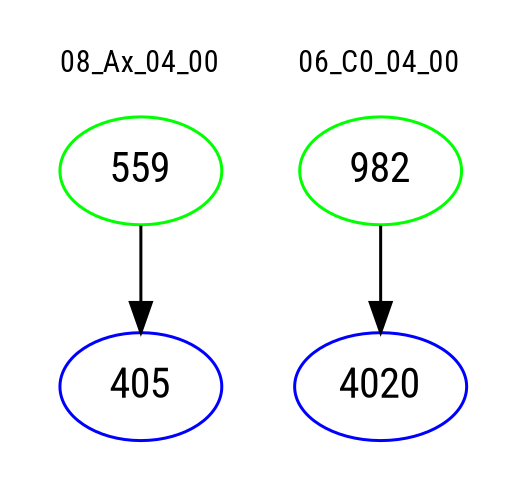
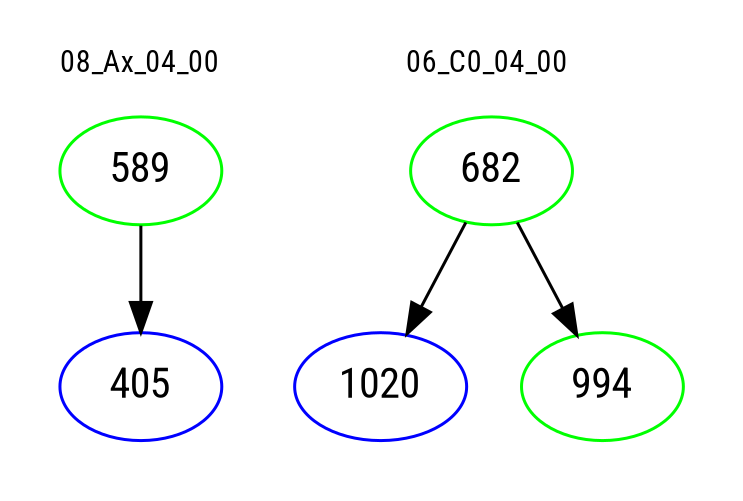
(141, 171) -> (141, 171)
(381, 171) -> (492, 171)
(381, 387) -> (381, 387)
none -> (602, 387)
